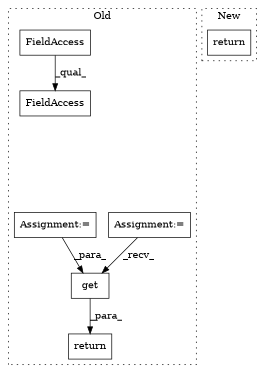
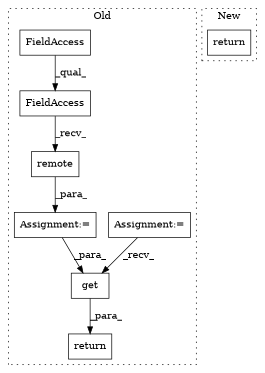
none -> (55, 164)
